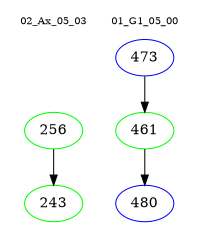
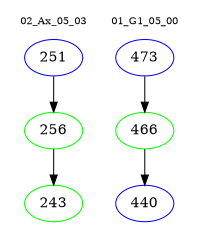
none -> (54, 58)
(145, 131) -> (145, 131)
(145, 204) -> (145, 204)
